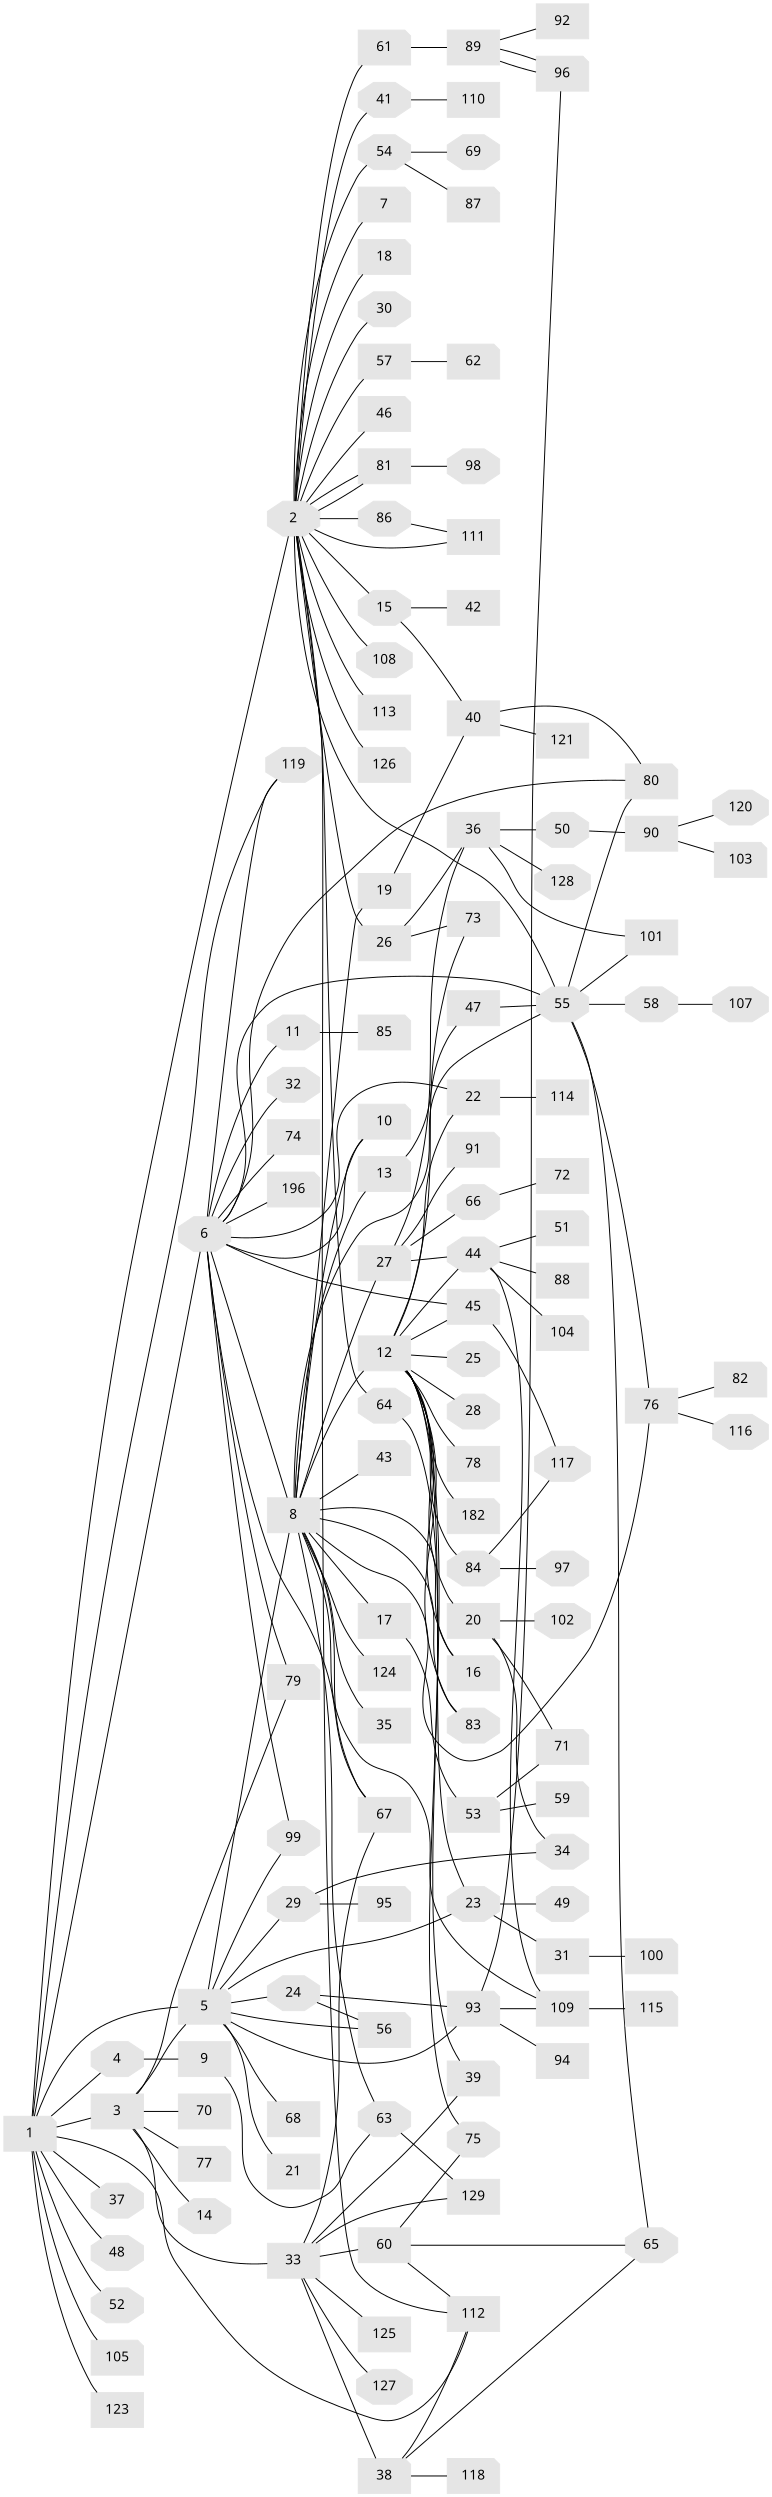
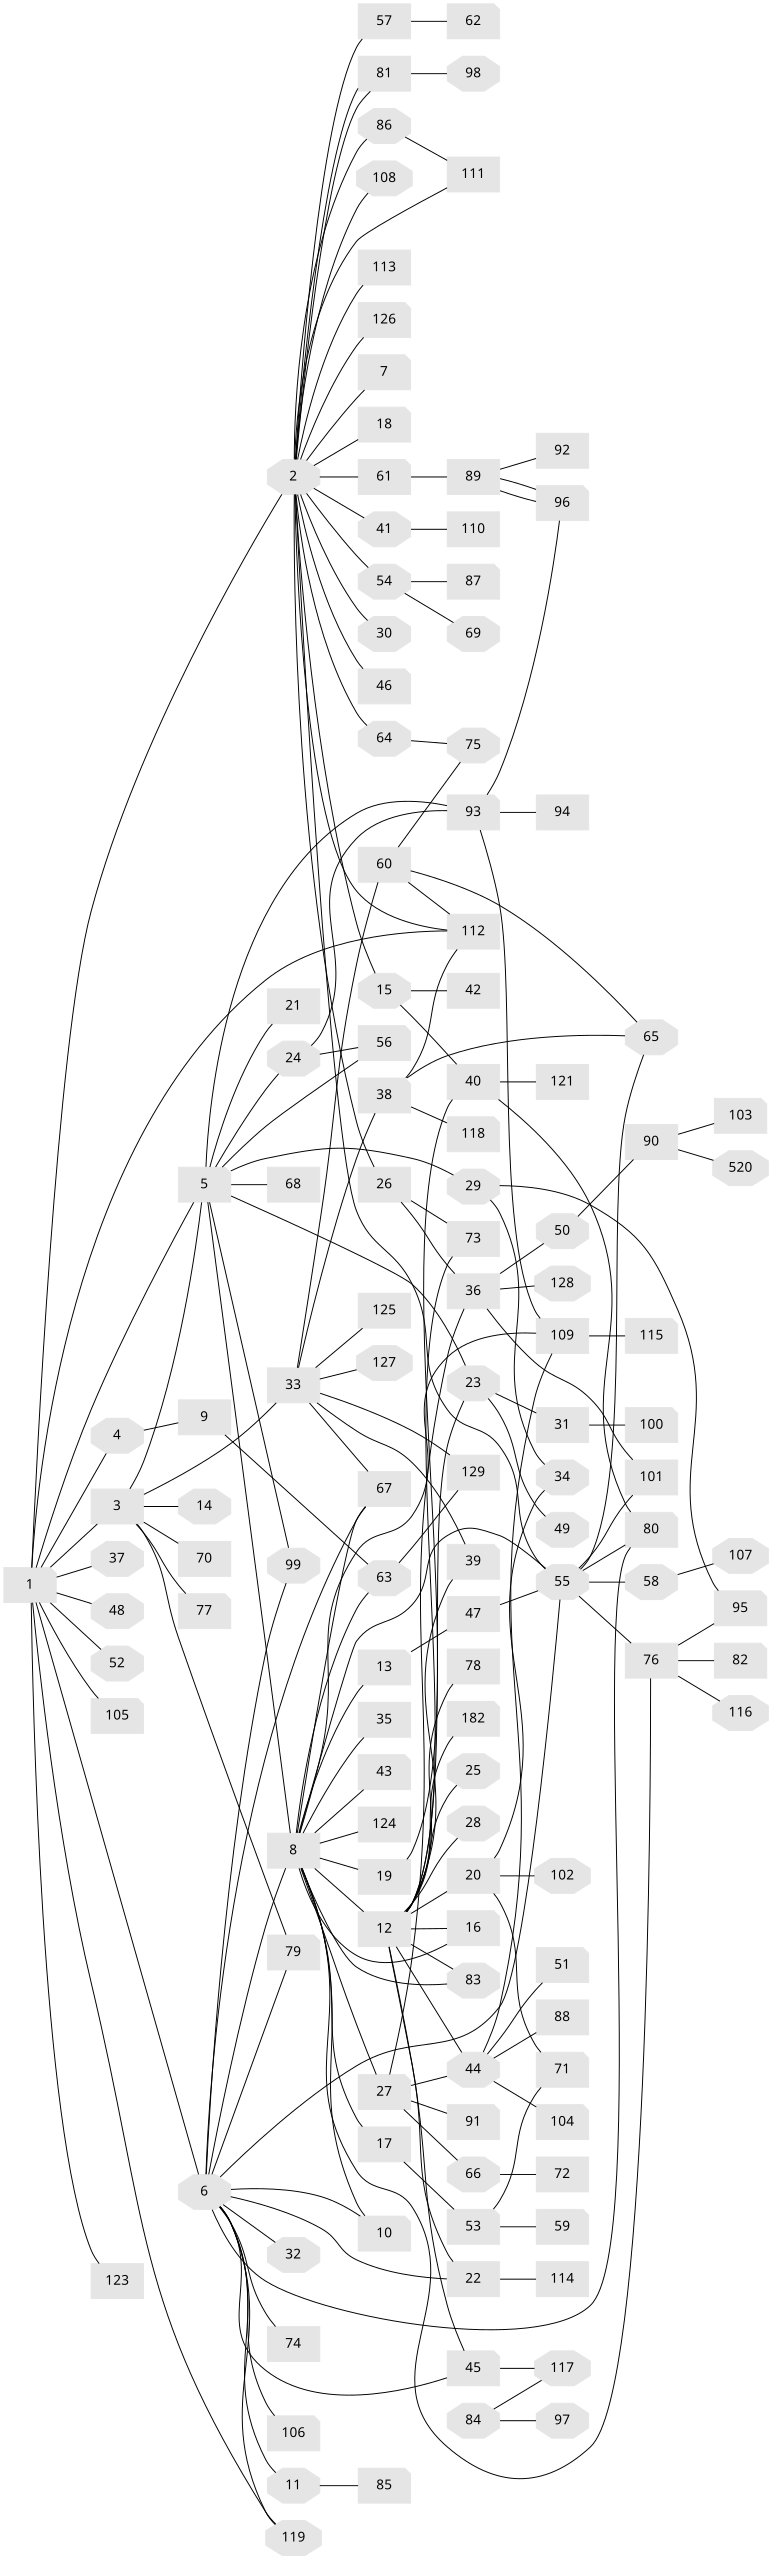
(741, 808) -> (741, 1168)
(294, 1190) -> (294, 2433)
(430, 1463) -> none
none -> (696, 1634)
